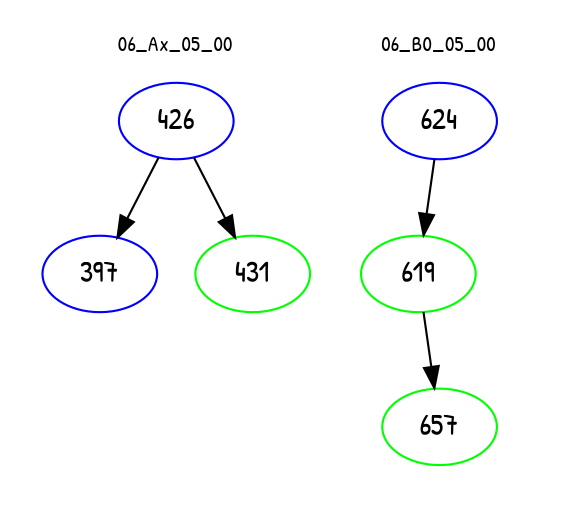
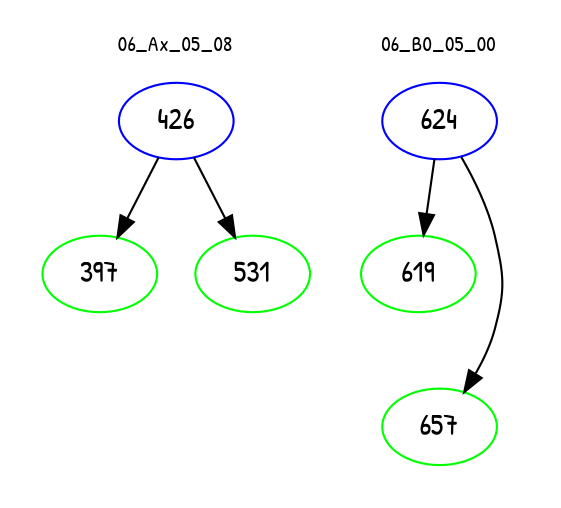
(176, 46) -> (176, 46)
(100, 274) -> (100, 274)
(253, 274) -> (253, 274)
(427, 339) -> (501, 264)
